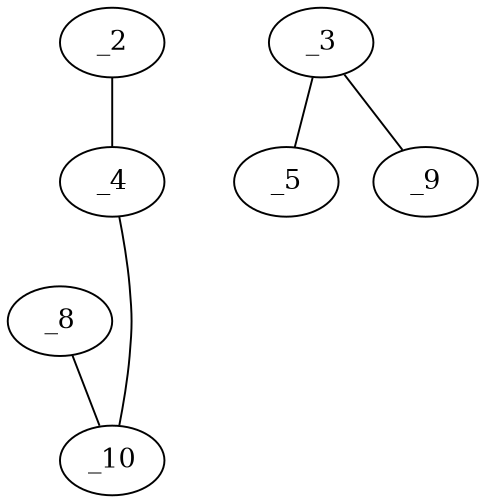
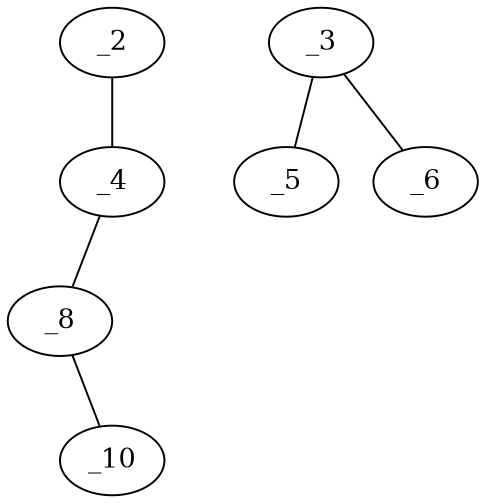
(426, 182) -> (426, 182)
(132, 321) -> (86, 251)
